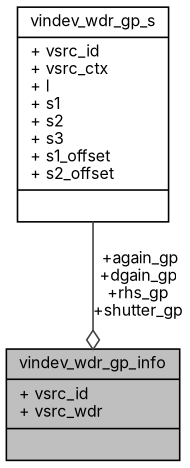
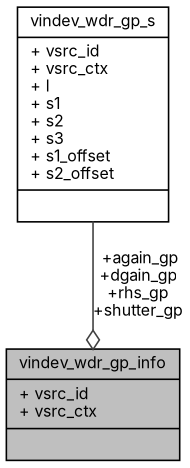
(61, 412) -> (58, 412)
